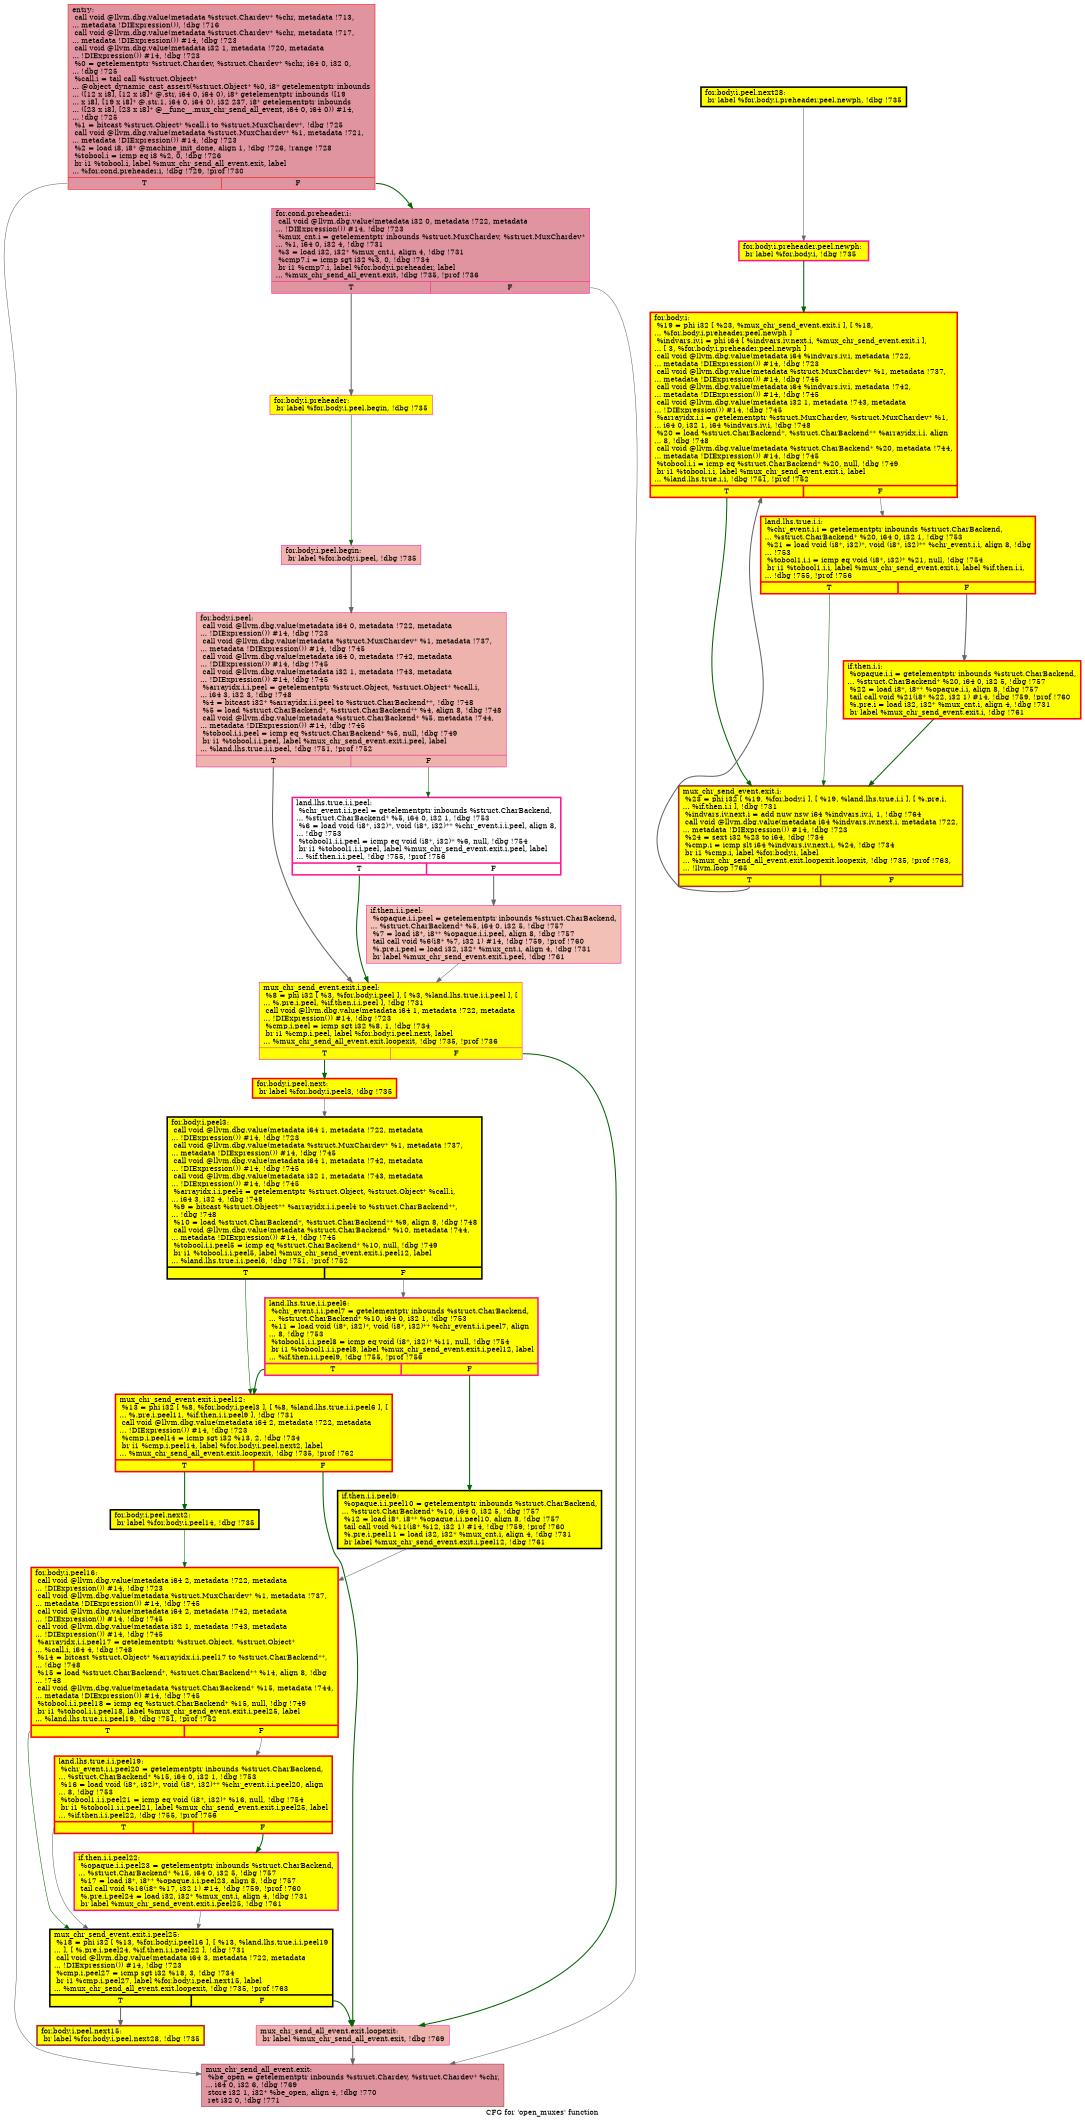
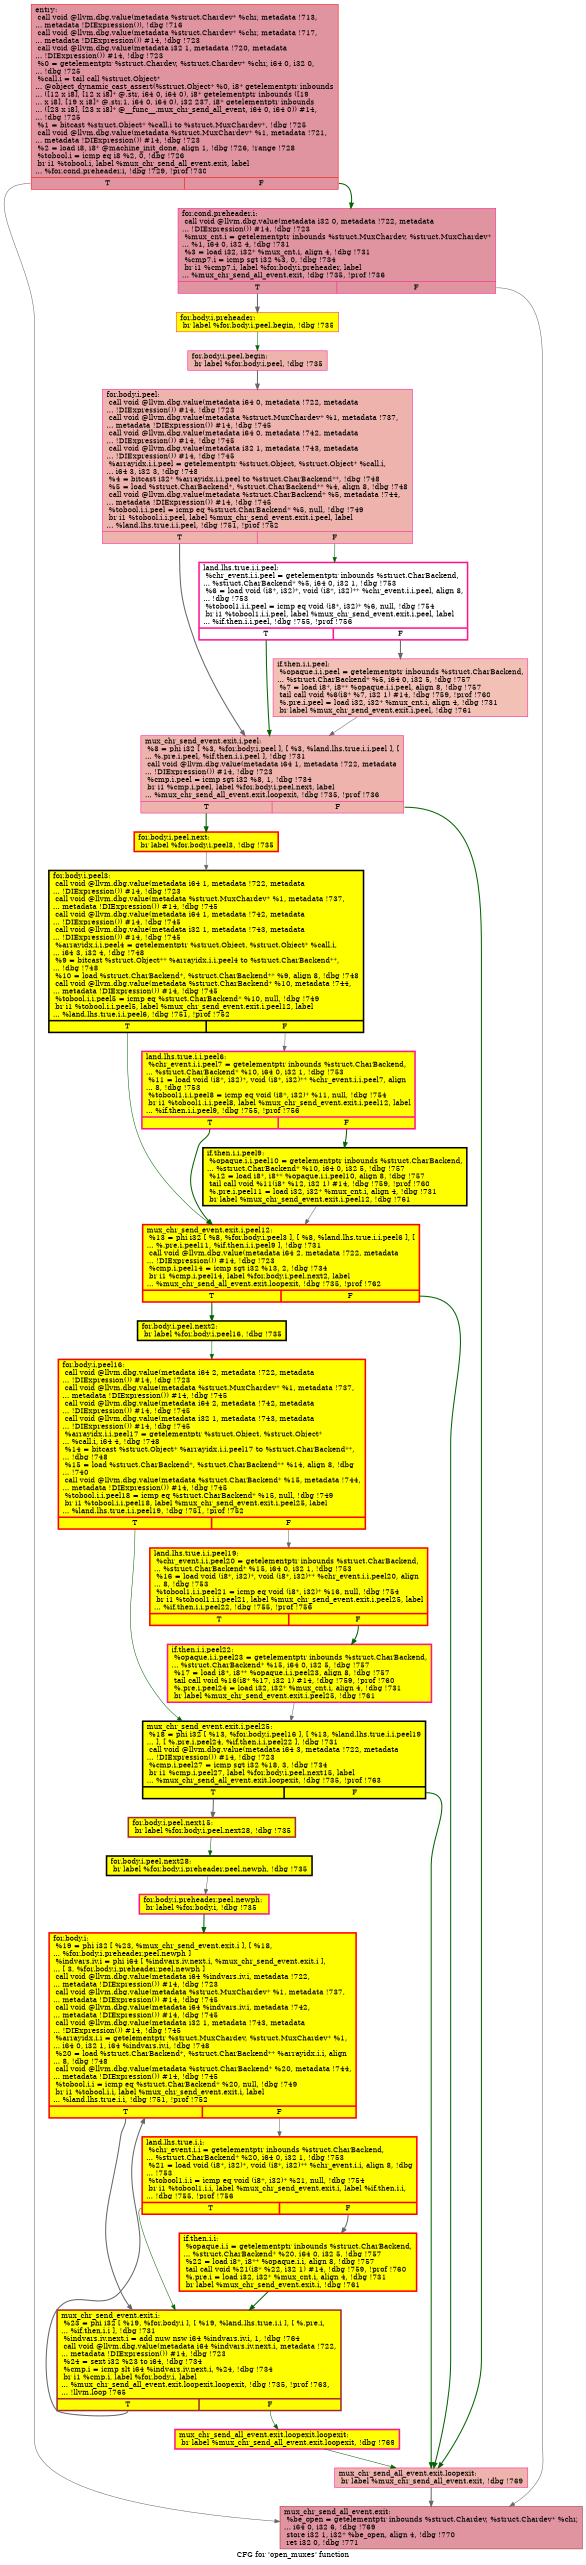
(713, 643) -> (107, 2213)
(391, 1021) -> (272, 774)
(185, 1523) -> (212, 1334)
(375, 1563) -> (312, 1213)
(49, 1681) -> (76, 1473)
none -> (211, 1844)
(57, 1881) -> none
none -> (287, 2439)
